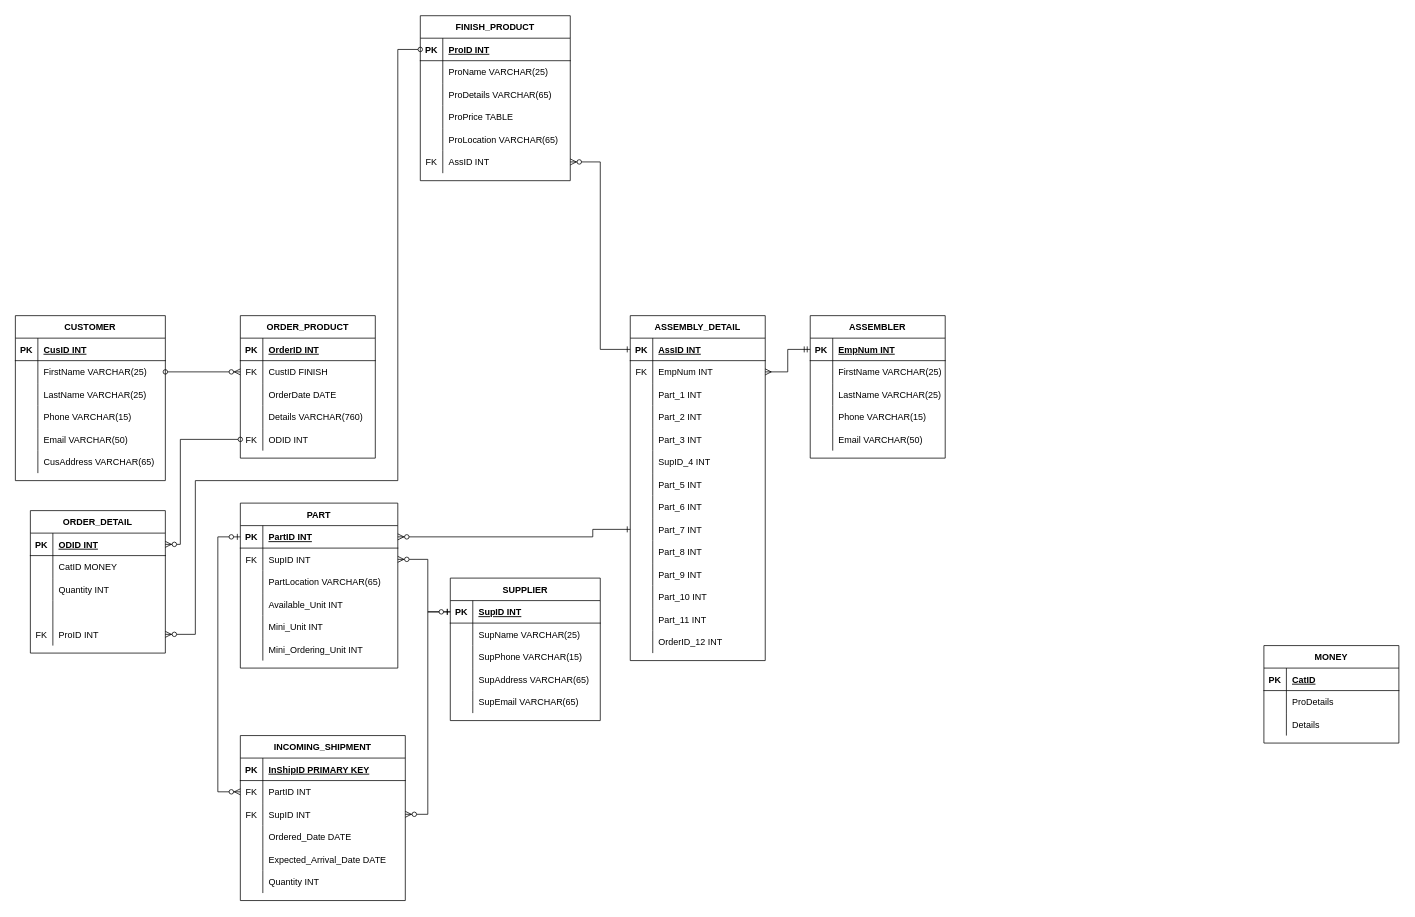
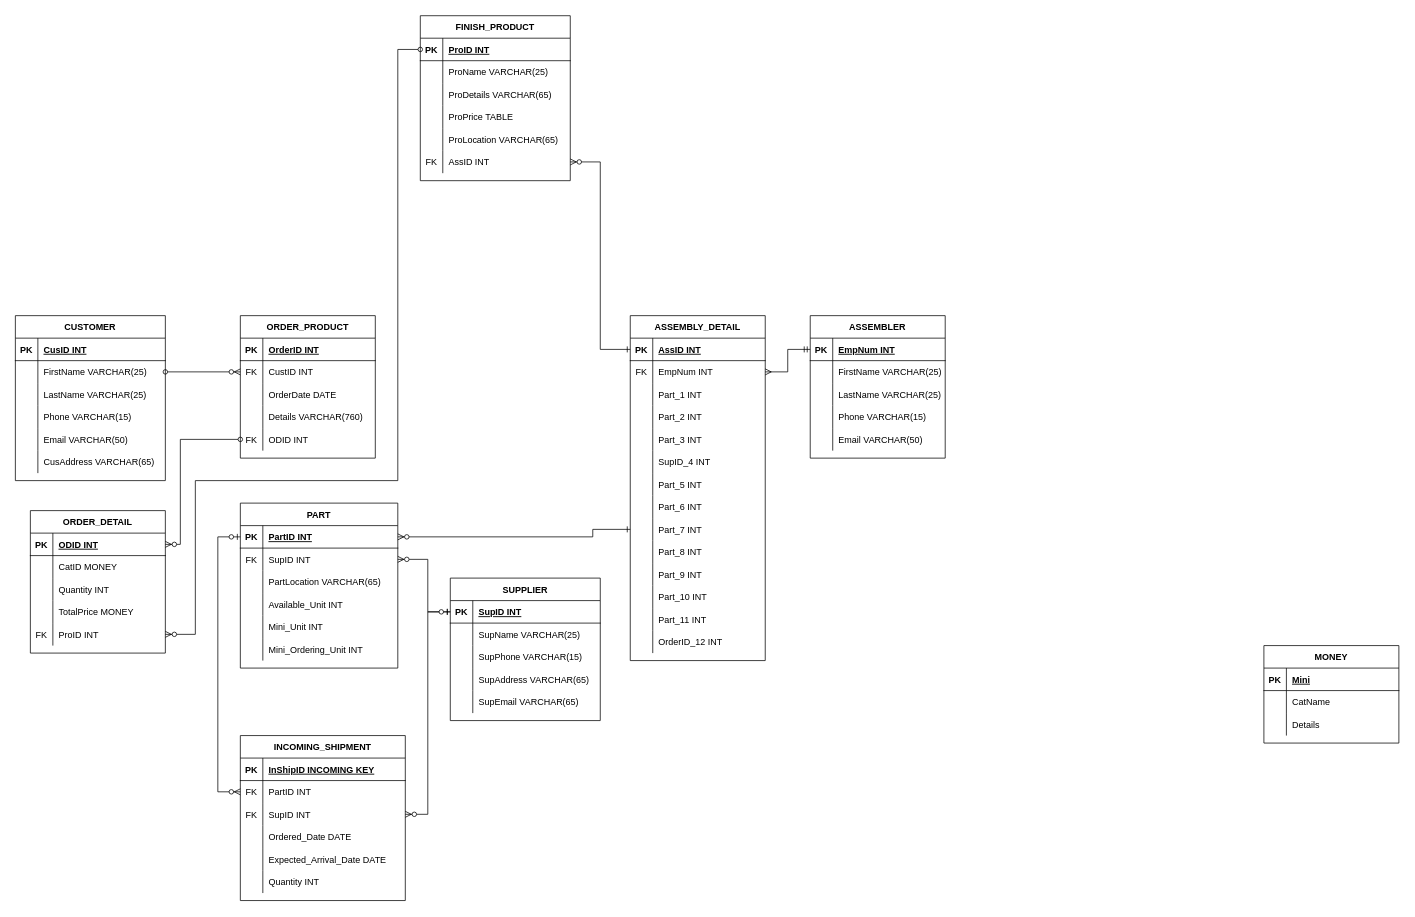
(300, 372) -> (293, 372)
none -> (109, 612)
(1305, 680) -> (1300, 680)
(1315, 702) -> (1310, 702)
(315, 770) -> (318, 770)
